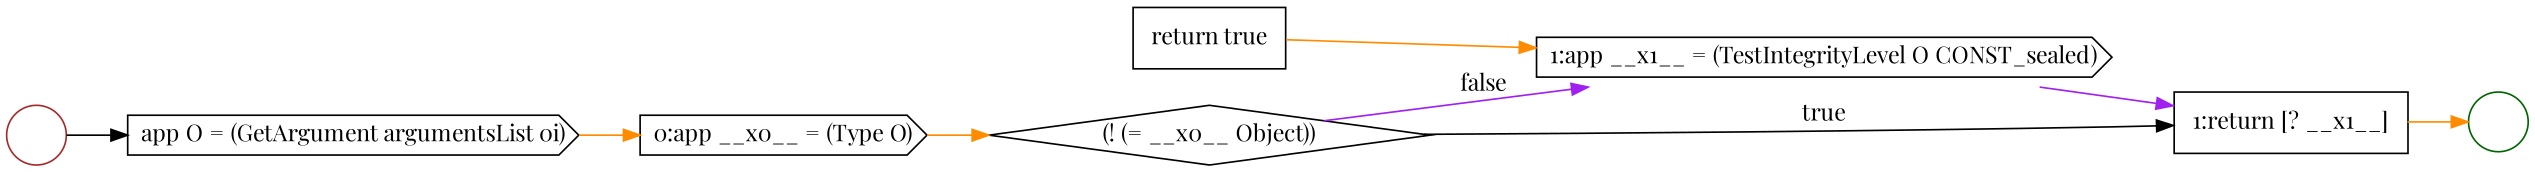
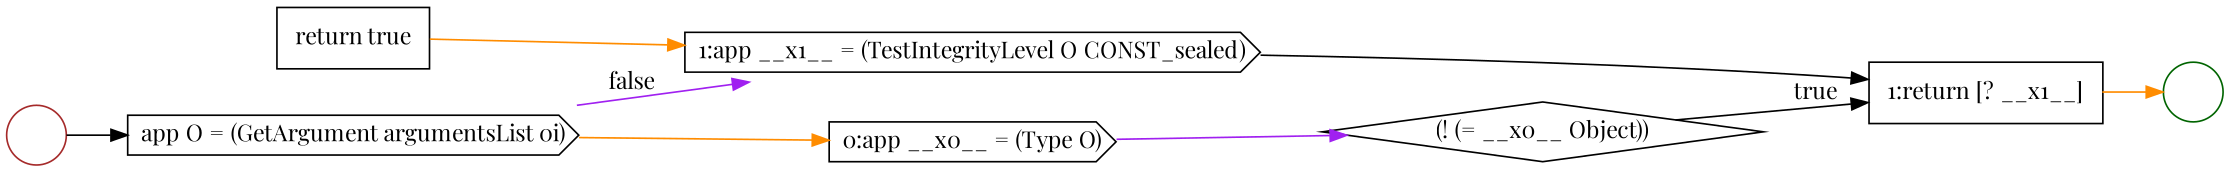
(2098, 95) -> (1556, 63)
(1448, 105) -> (655, 95)
(950, 135) -> (1223, 137)
